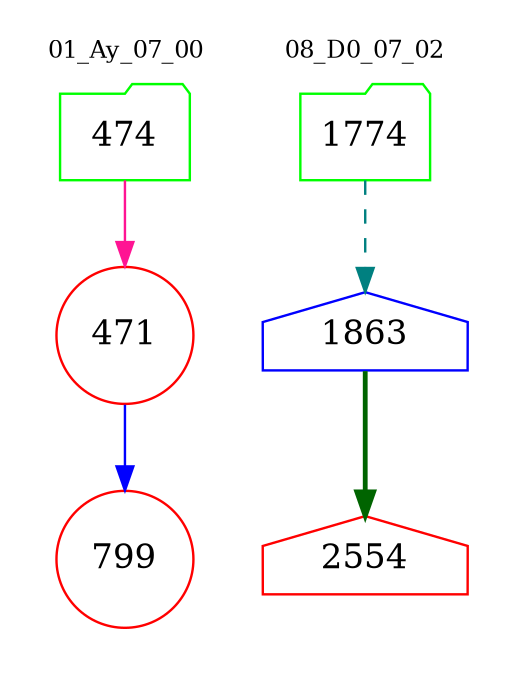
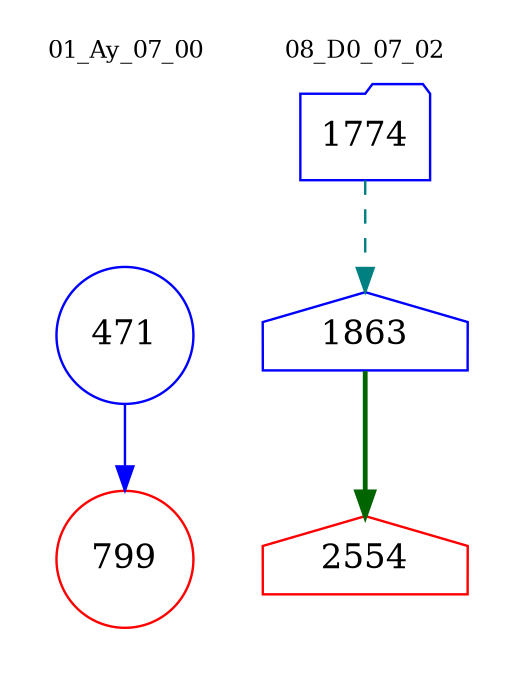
(125, 137) -> none
(365, 137) -> (365, 137)
(125, 335) -> (125, 335)
